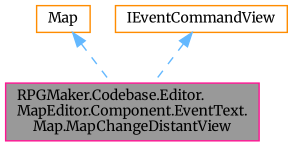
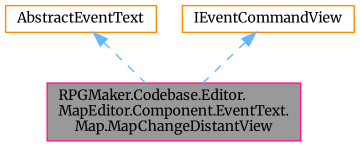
(63, 19) -> (81, 19)
